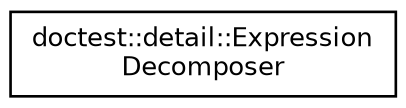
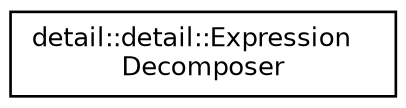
(203, 54) -> (203, 54)
